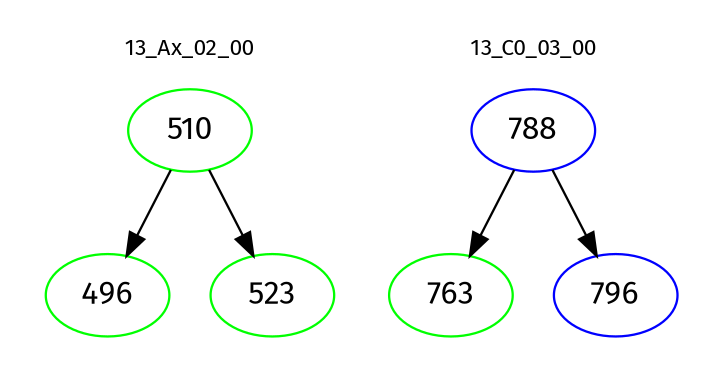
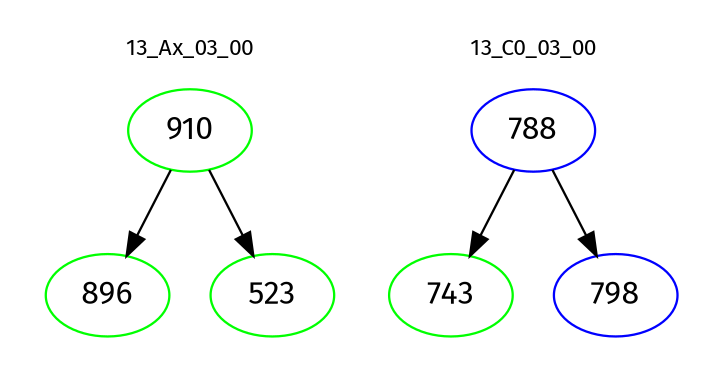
(190, 49) -> (190, 49)
(190, 130) -> (190, 130)
(108, 295) -> (108, 295)
(451, 295) -> (451, 295)
(616, 295) -> (616, 295)
